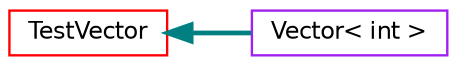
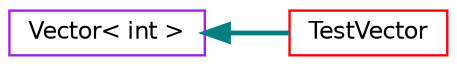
(222, 33) -> (259, 33)
